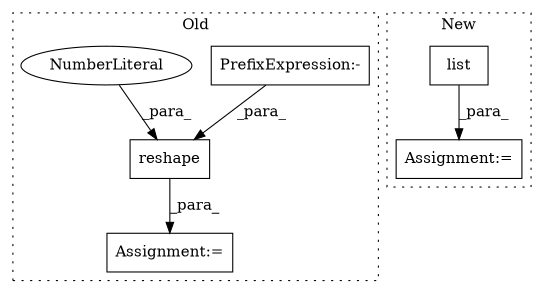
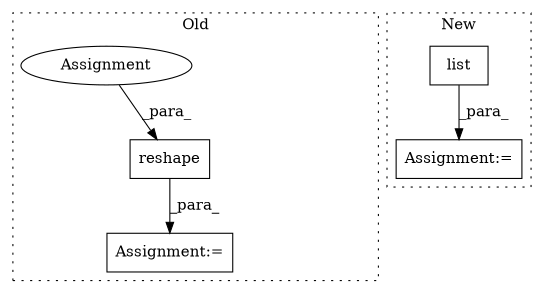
(106, 66) -> (106, 66)
(290, 66) -> none
